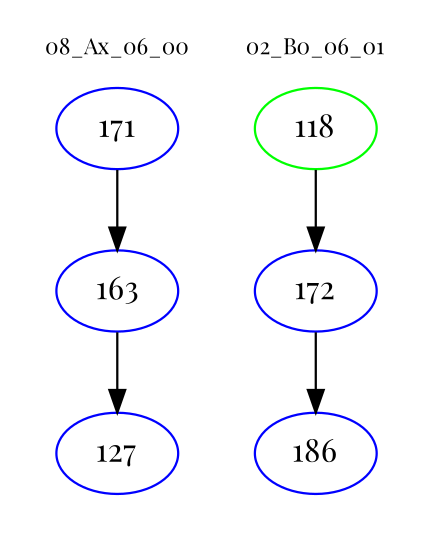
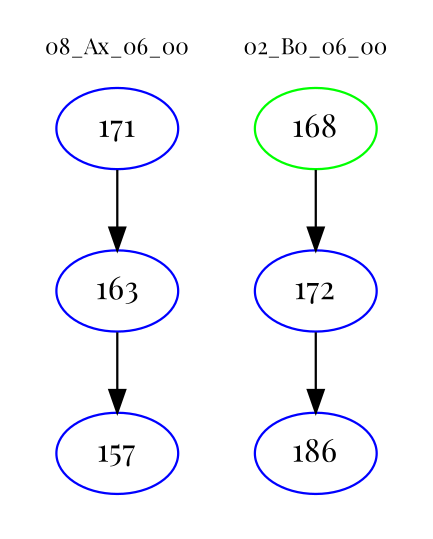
(316, 48) -> (316, 48)
(316, 129) -> (316, 129)
(117, 453) -> (117, 453)
